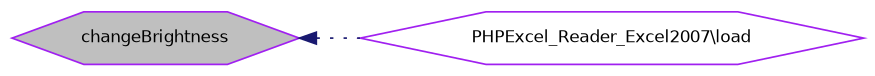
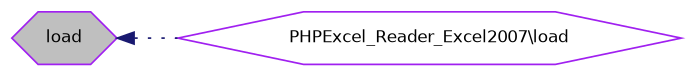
(156, 38) -> (64, 38)
